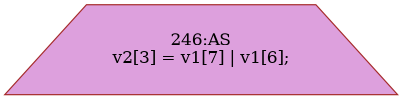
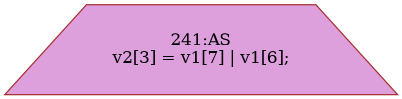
(201, 50) -> (201, 50)
